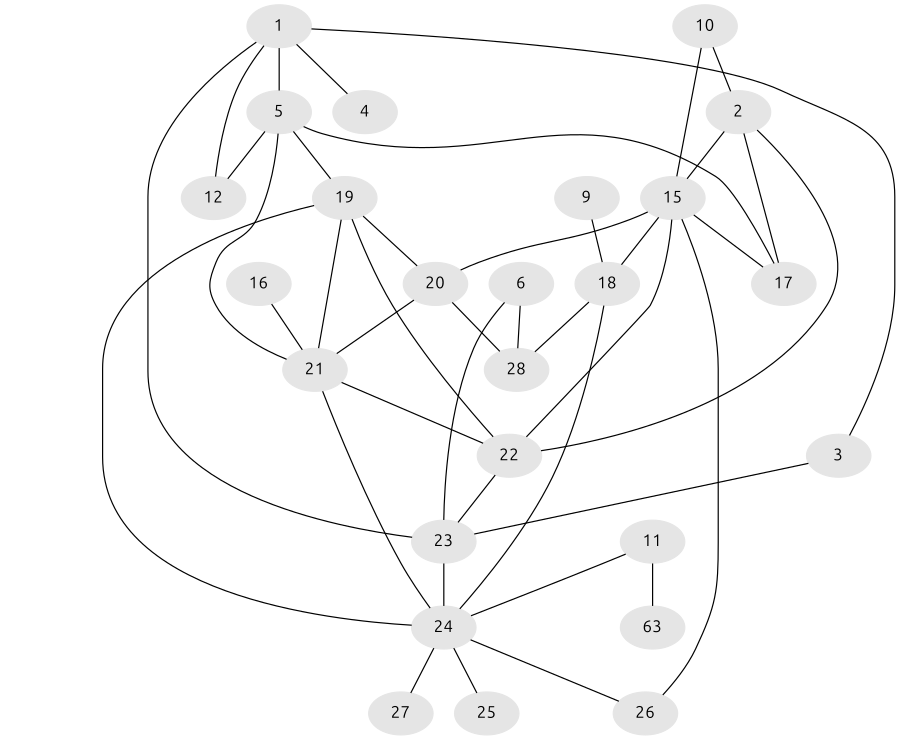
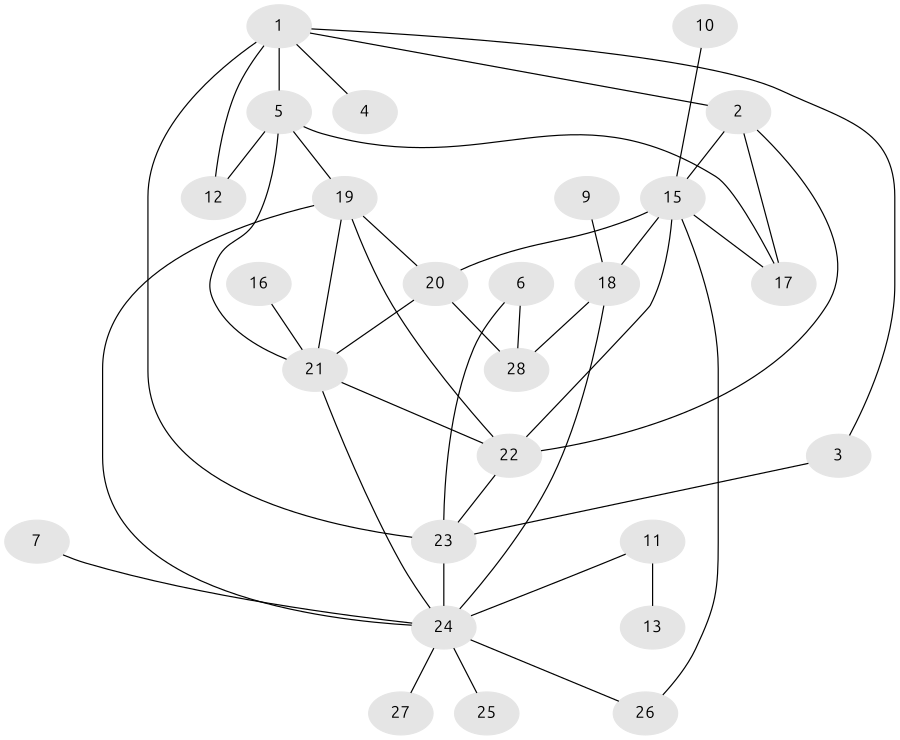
(720, 65) -> (509, 69)
none -> (37, 542)
(653, 628) -> (653, 628)
